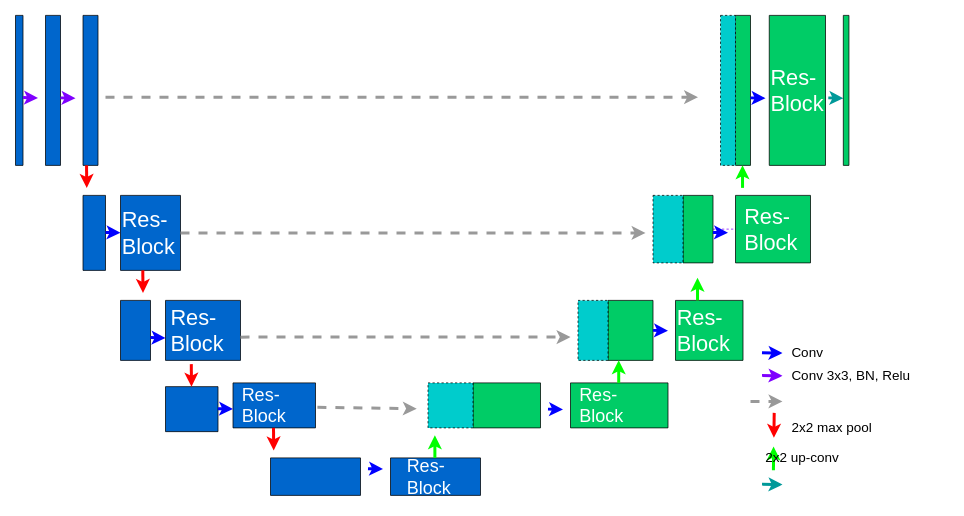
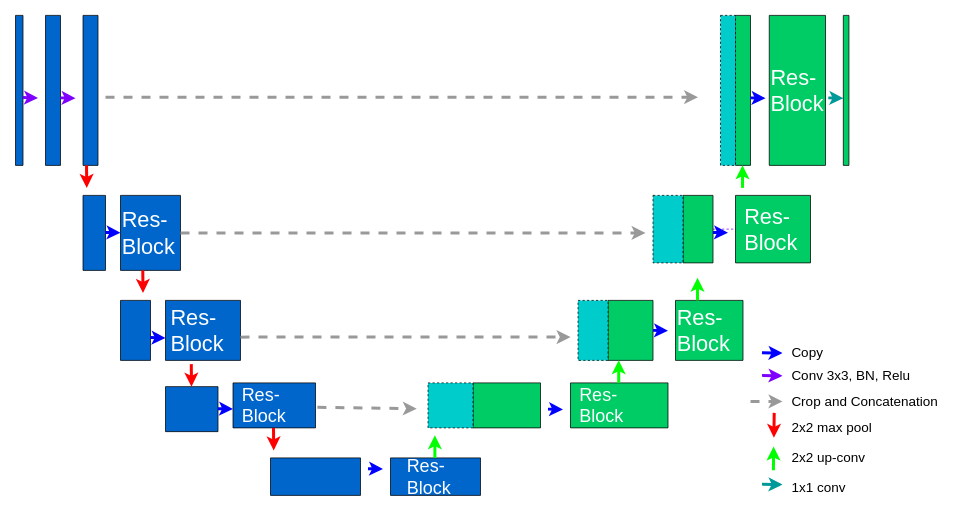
(807, 353) -> (807, 353)
none -> (869, 402)
(805, 458) -> (831, 458)
none -> (824, 488)
